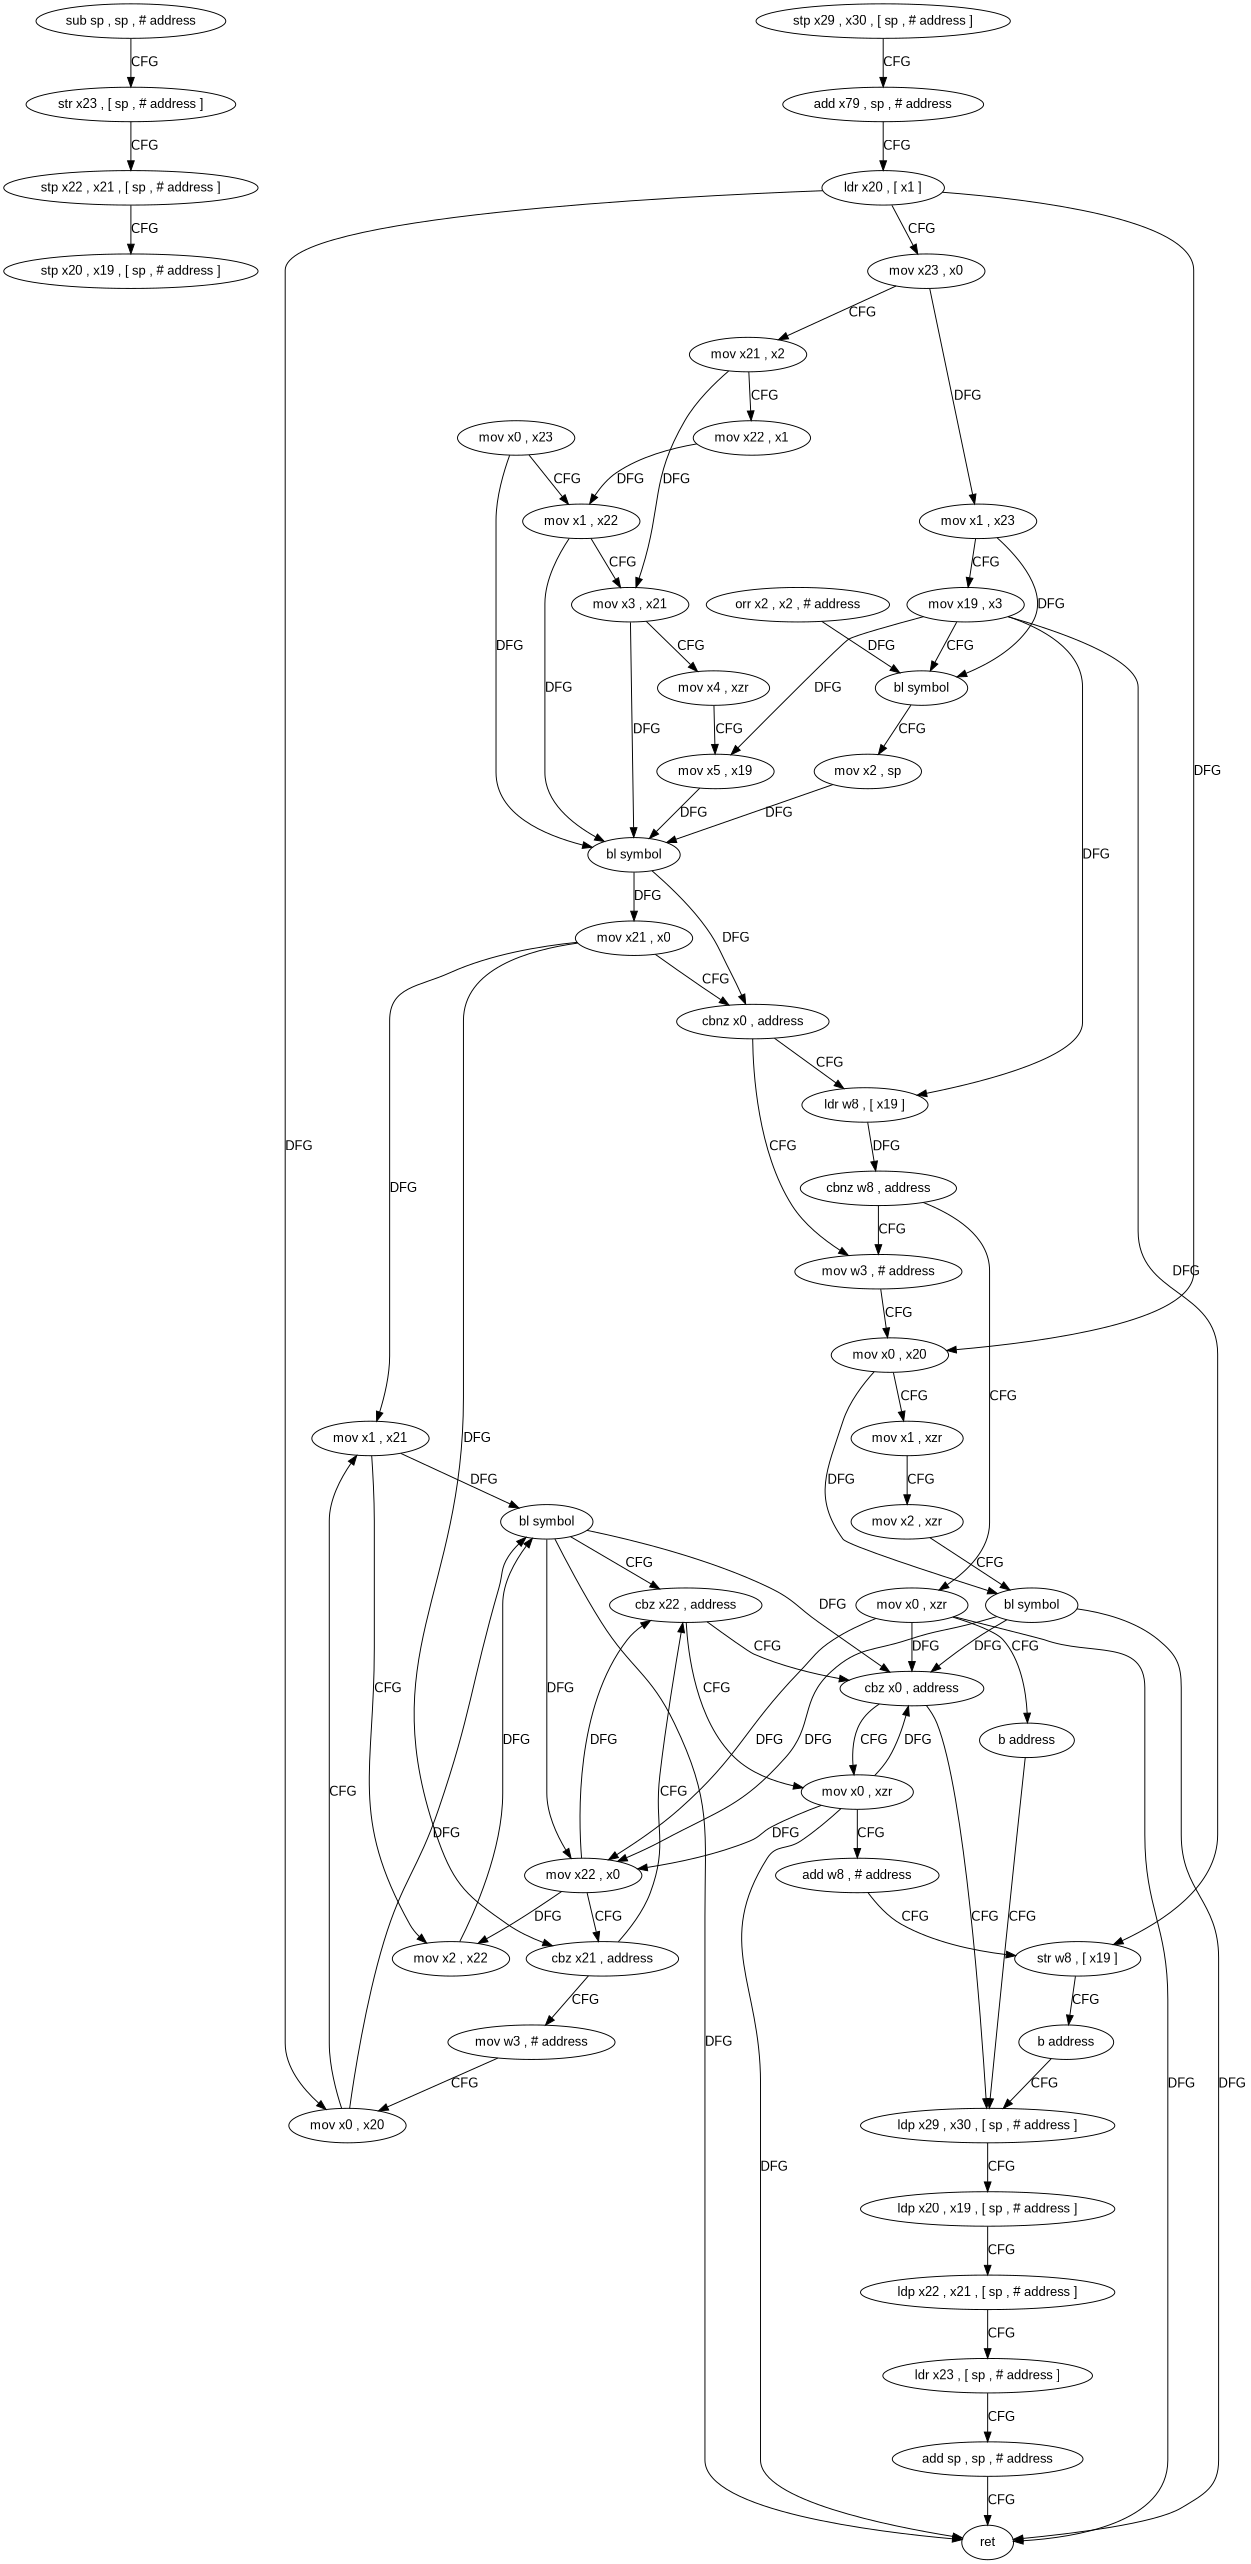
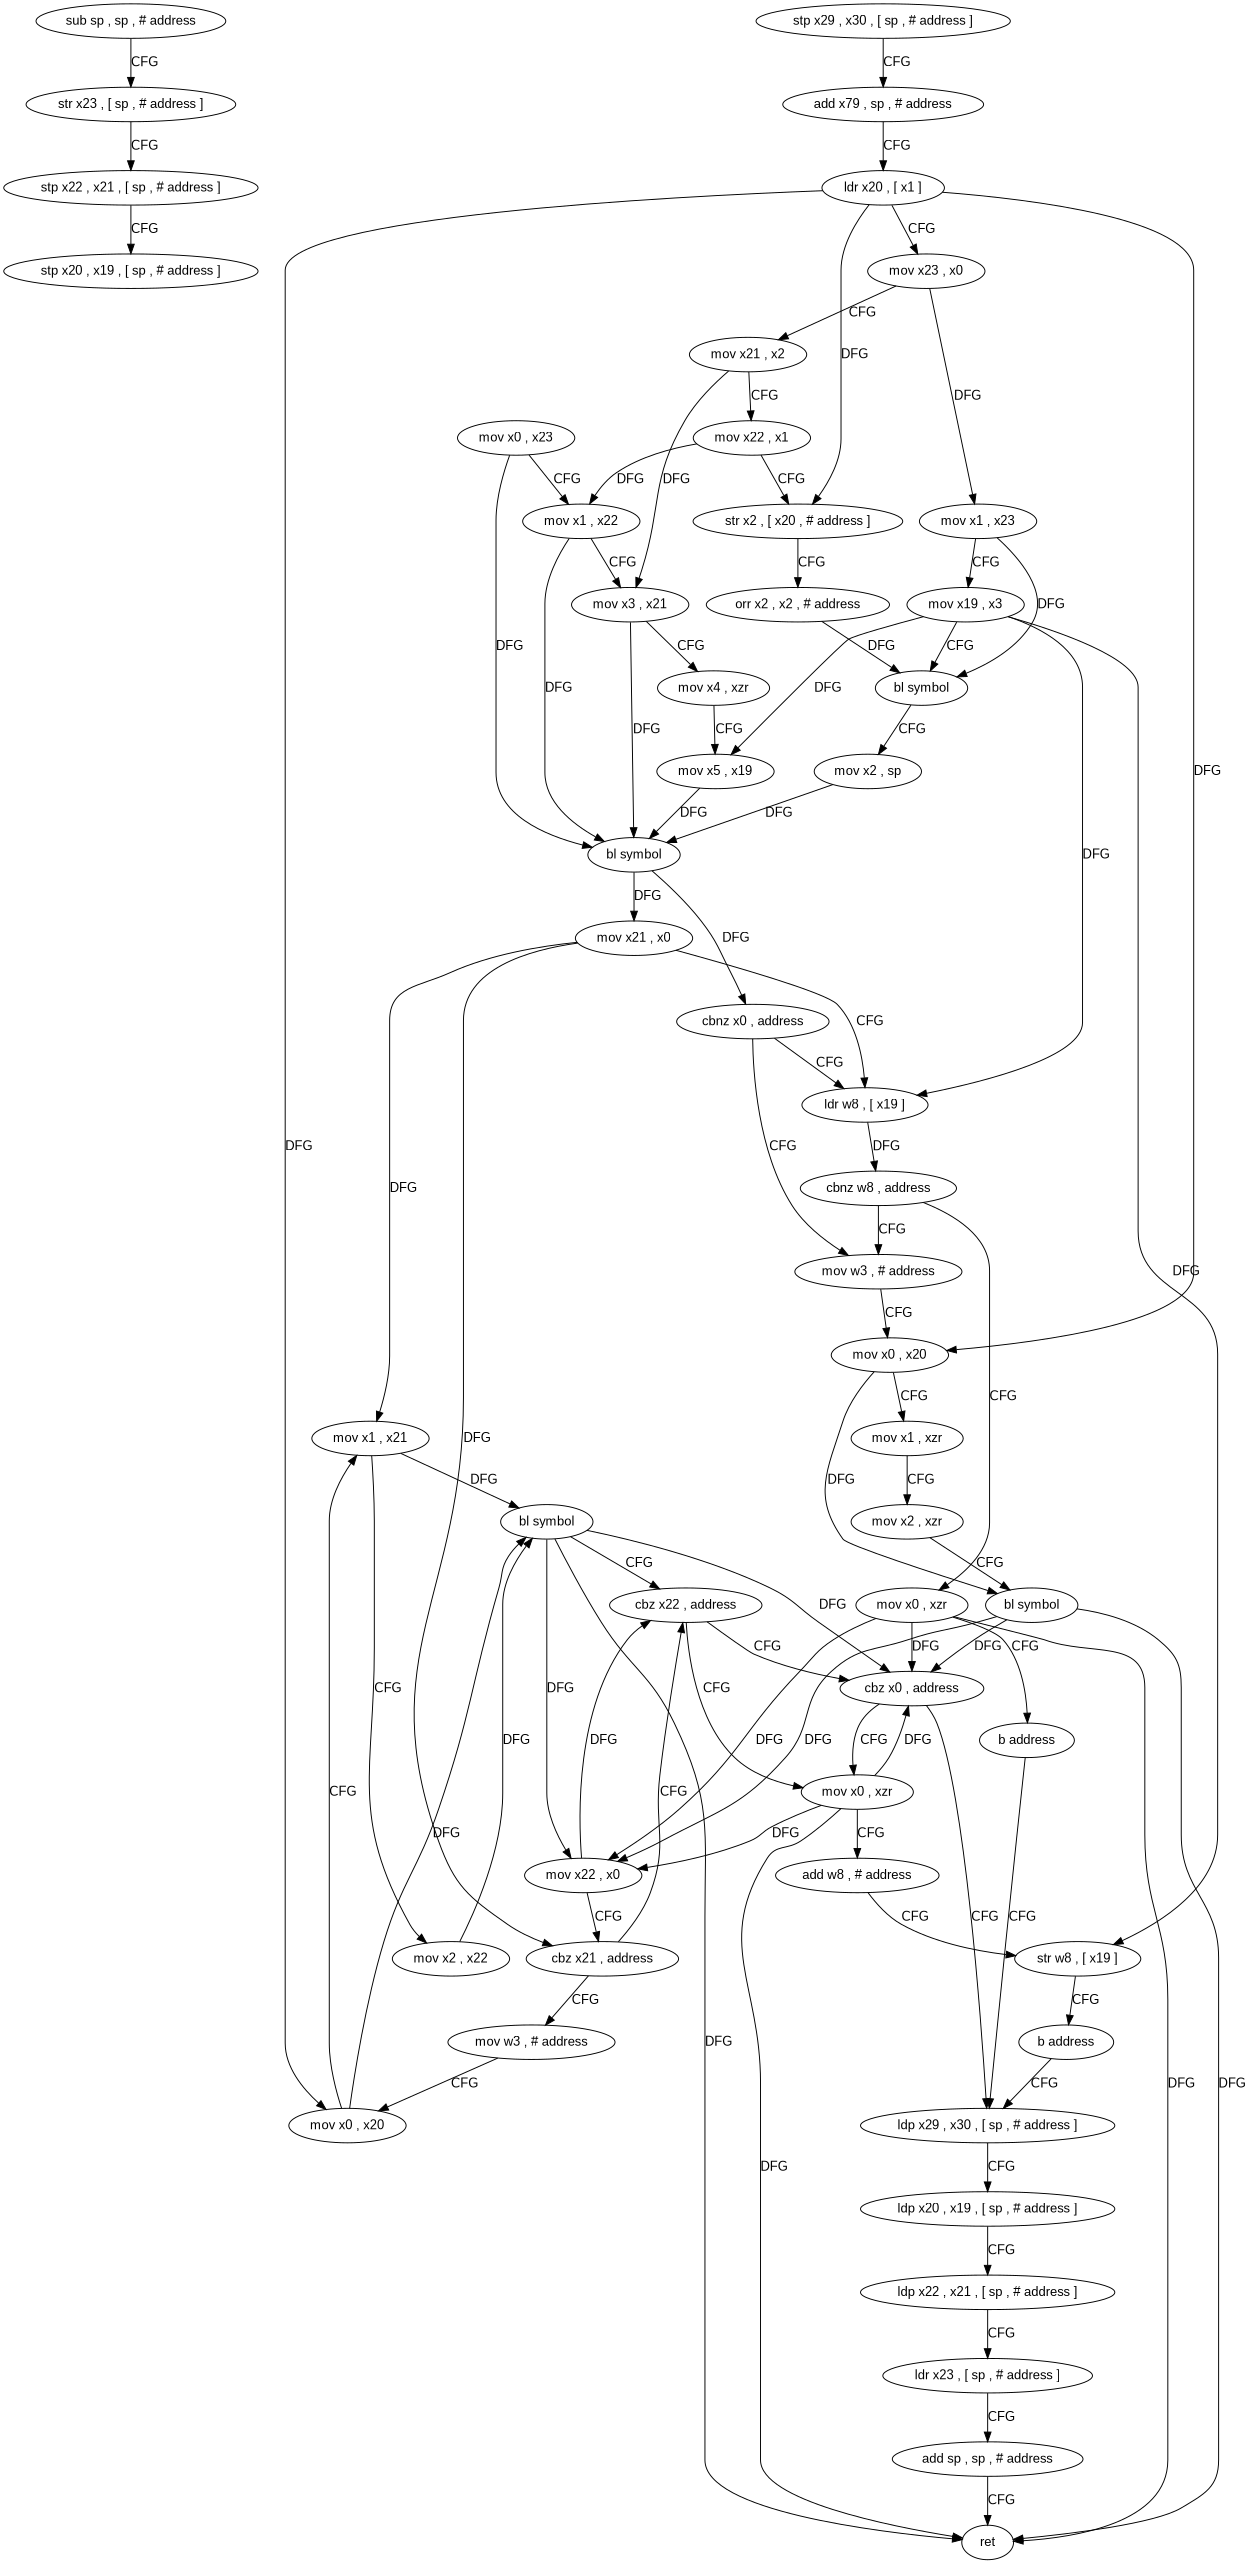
none -> (798, 521)
(688, 977) -> (796, 986)
(525, 1916) -> none
